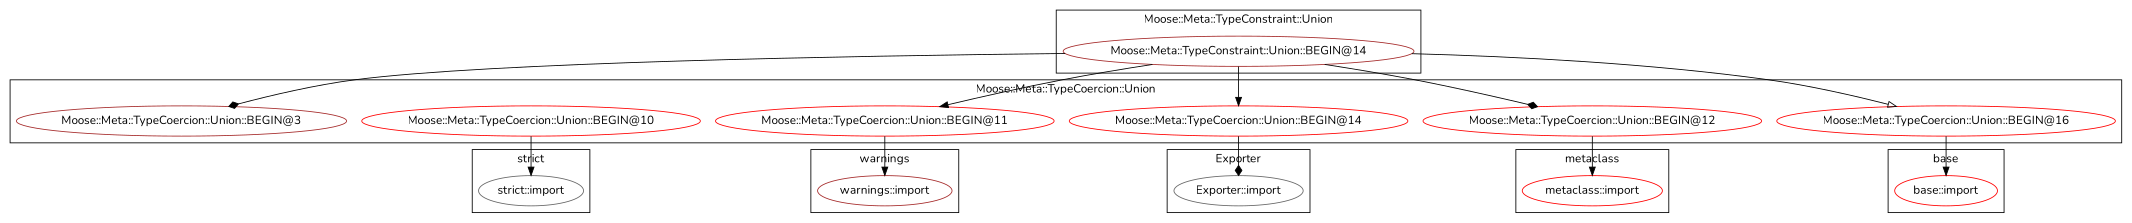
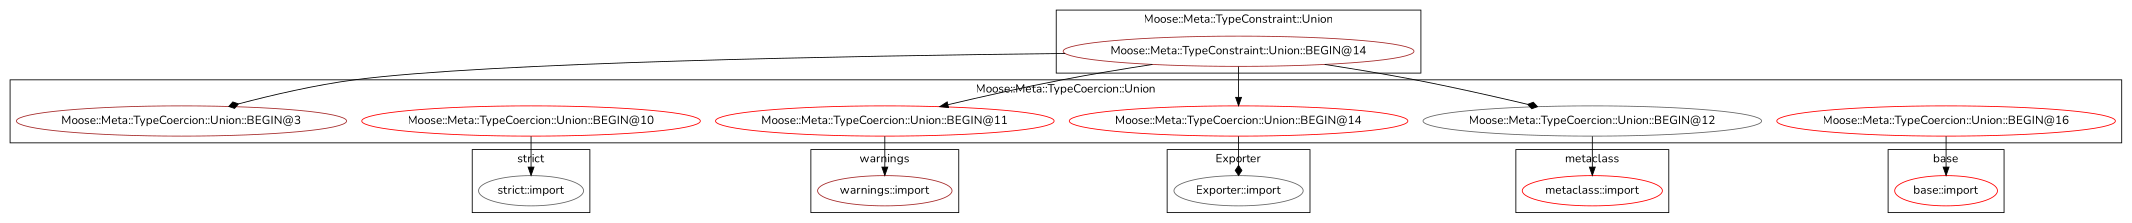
(1651, 67) -> none
(1592, 121) -> (1592, 121)
